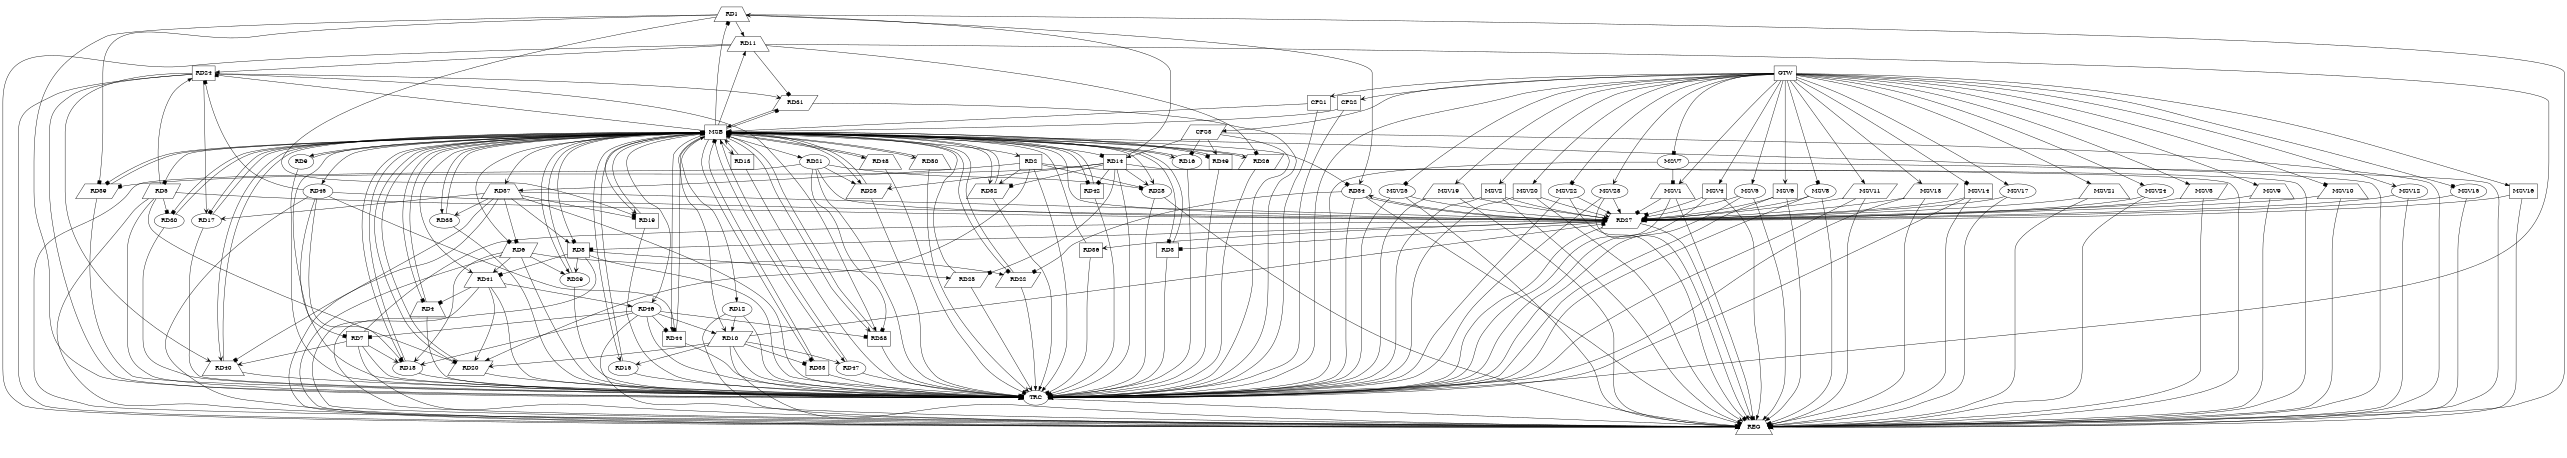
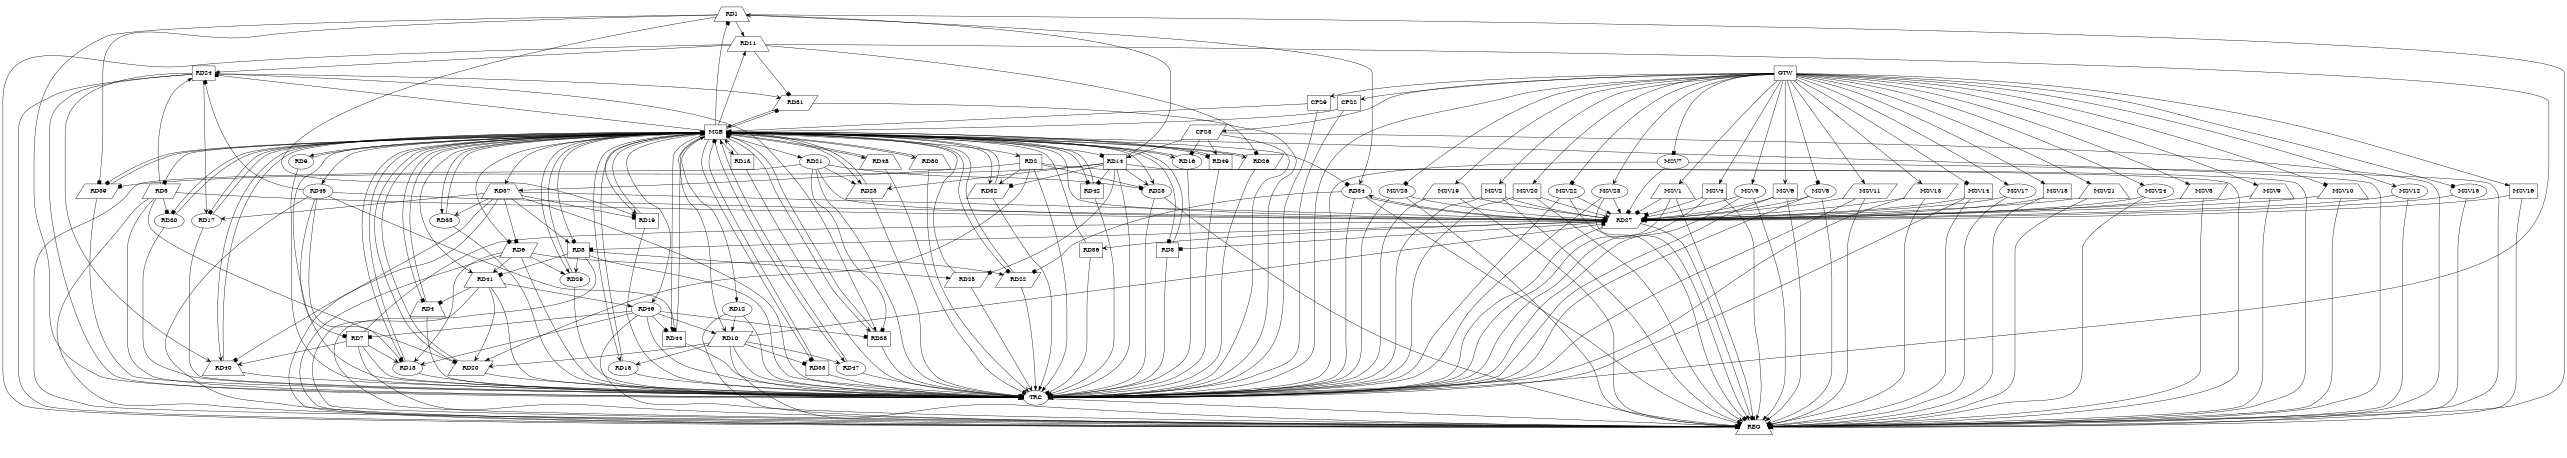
(1319, 103) -> (1319, 103)
(1673, 175) -> (1645, 187)
none -> (2057, 191)
(1832, 327) -> (1832, 327)
